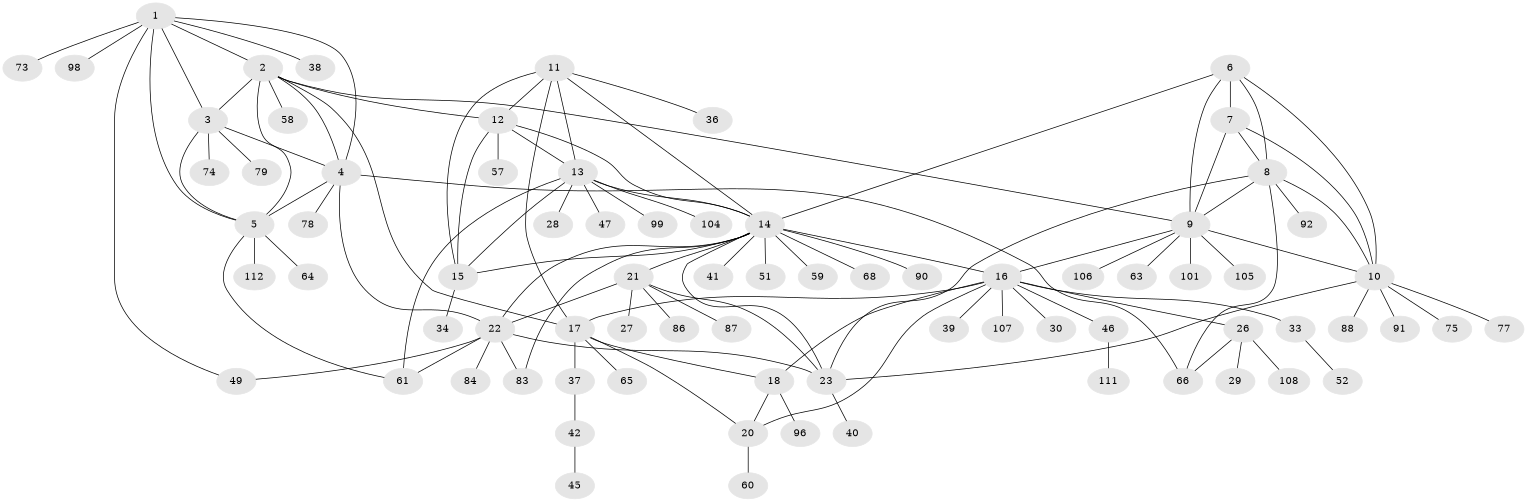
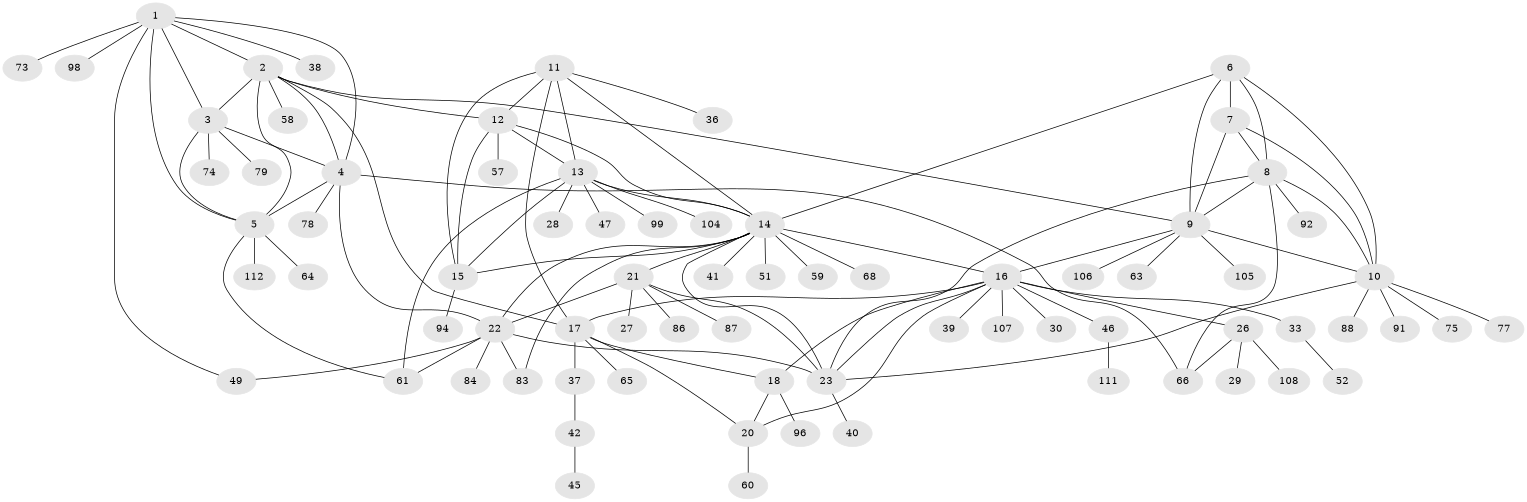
(922, 277) -> none
(1190, 277) -> none
none -> (903, 314)
(443, 329) -> (443, 329)
